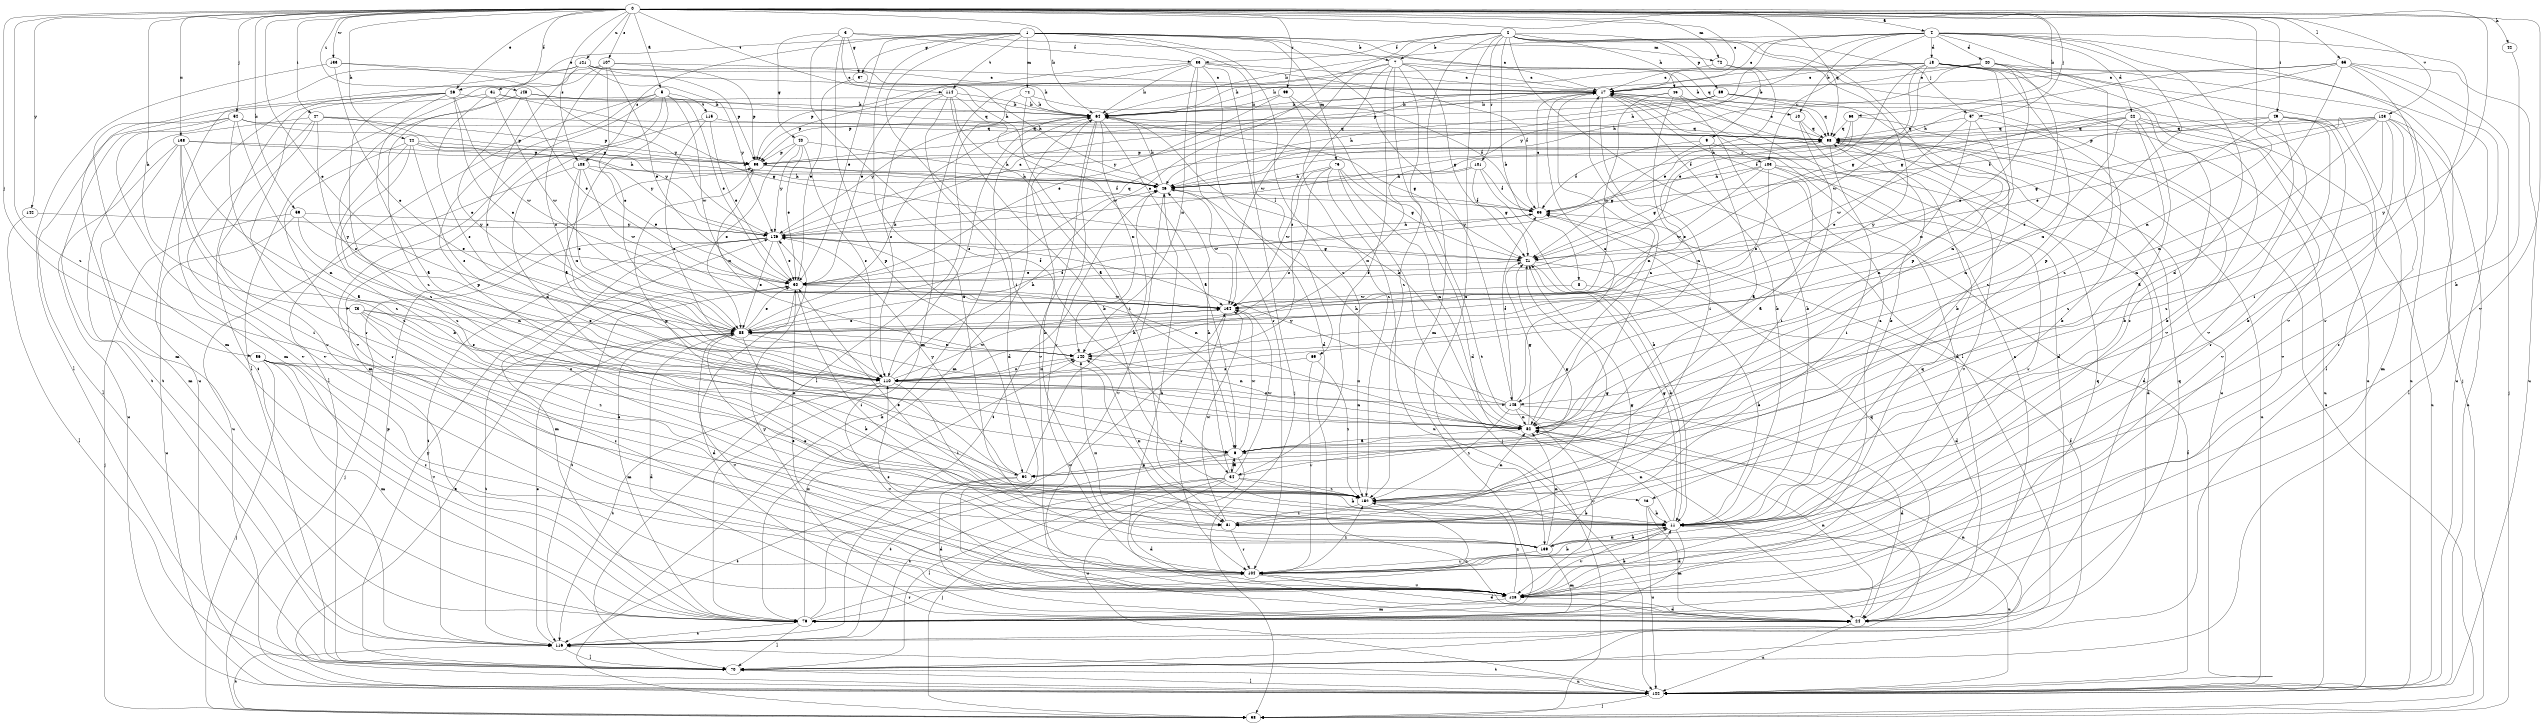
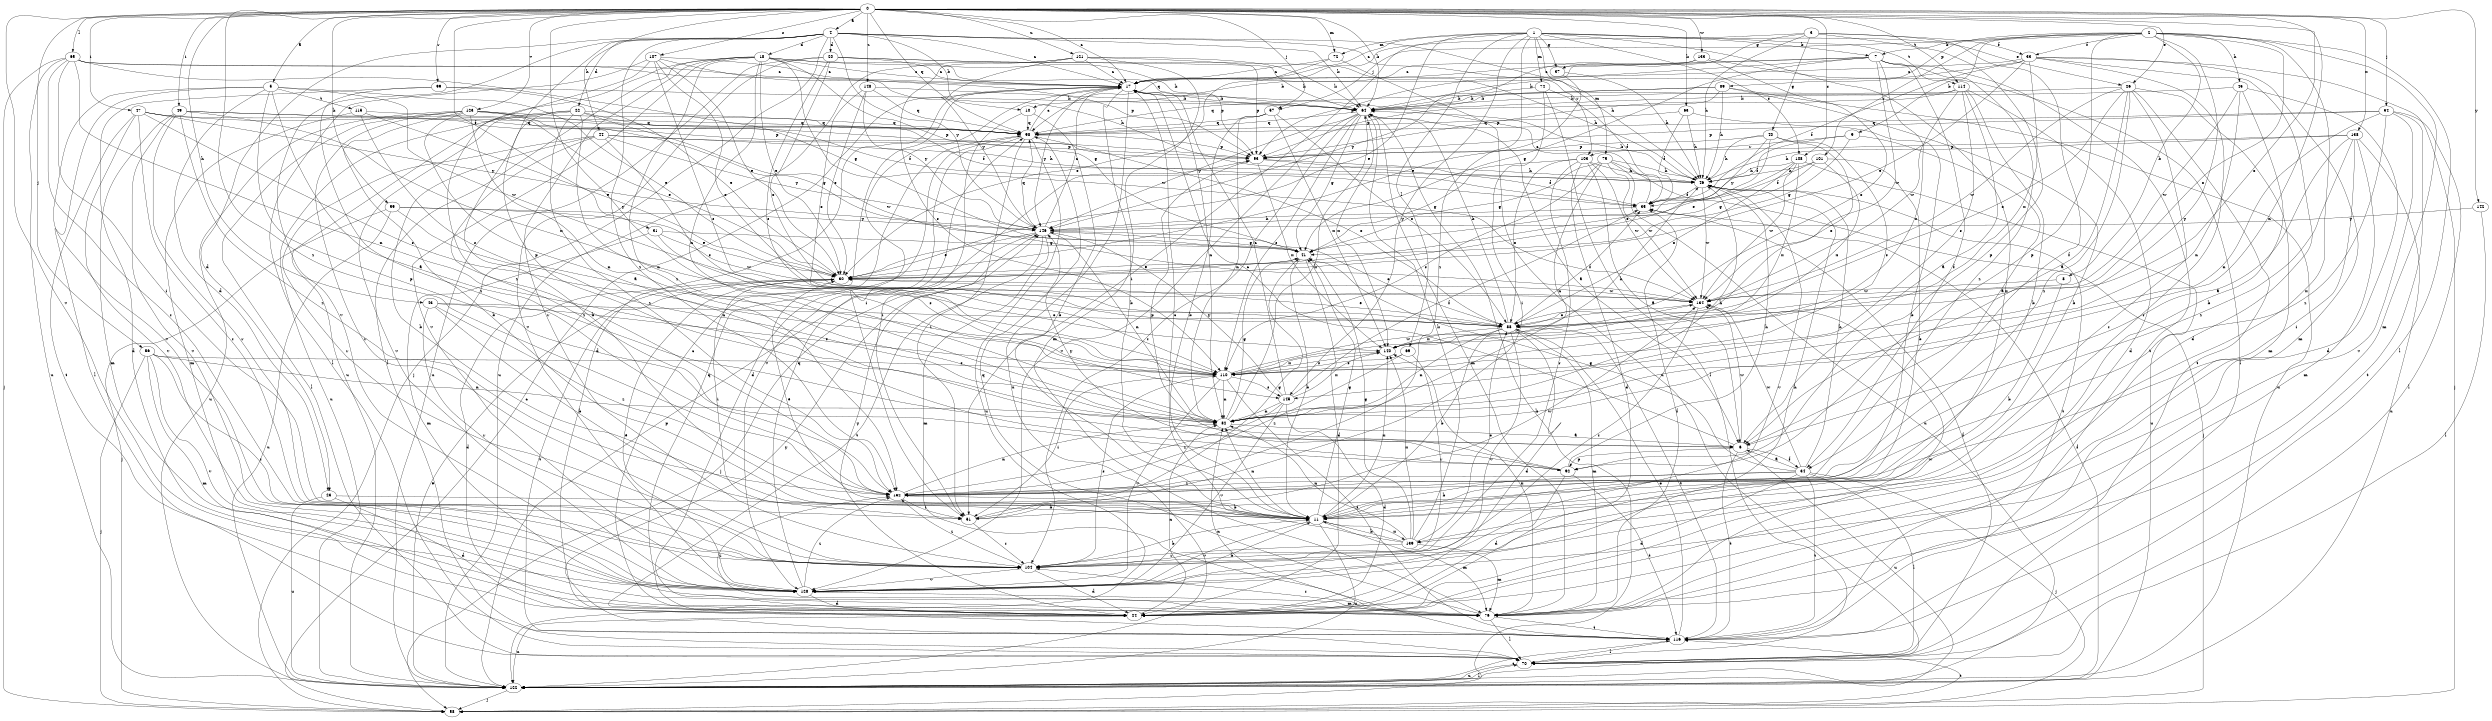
(2510, 48) -> none
(793, 105) -> none
(478, 304) -> (936, 176)
(1872, 417) -> (1677, 411)
